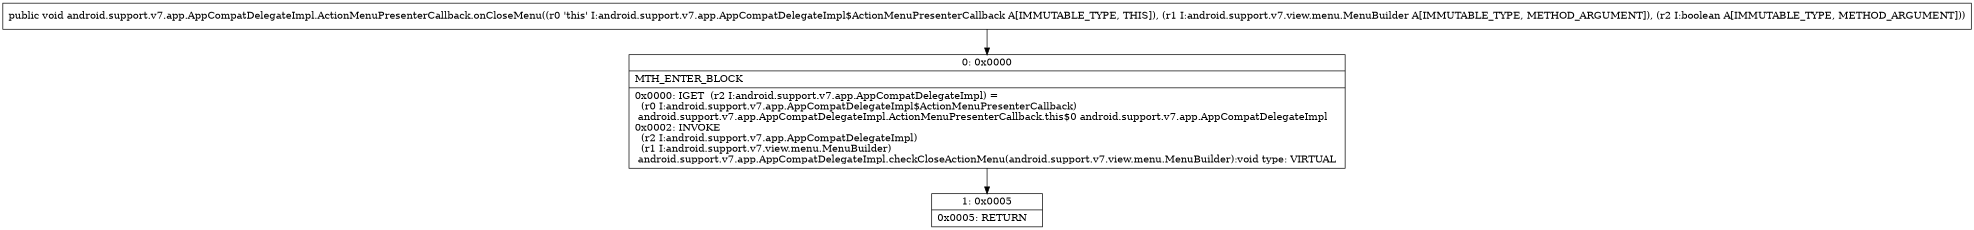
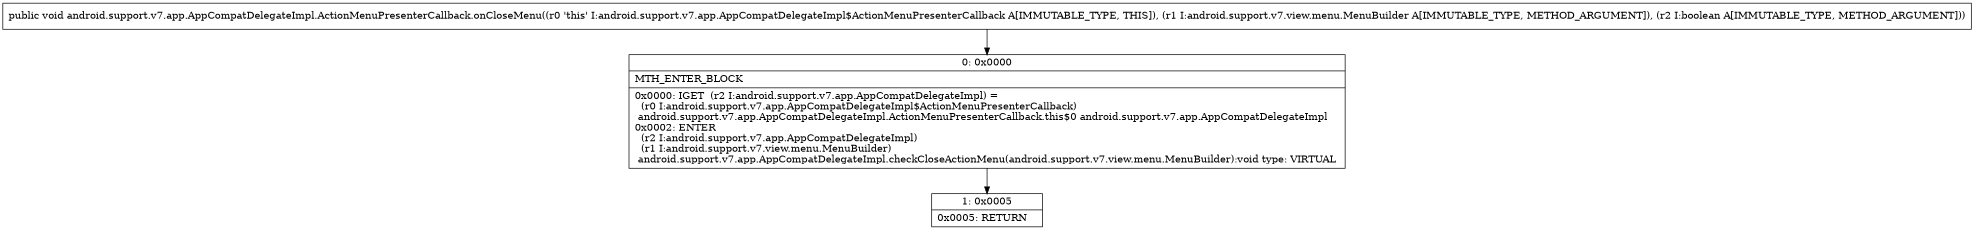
(681, 128) -> (678, 128)
